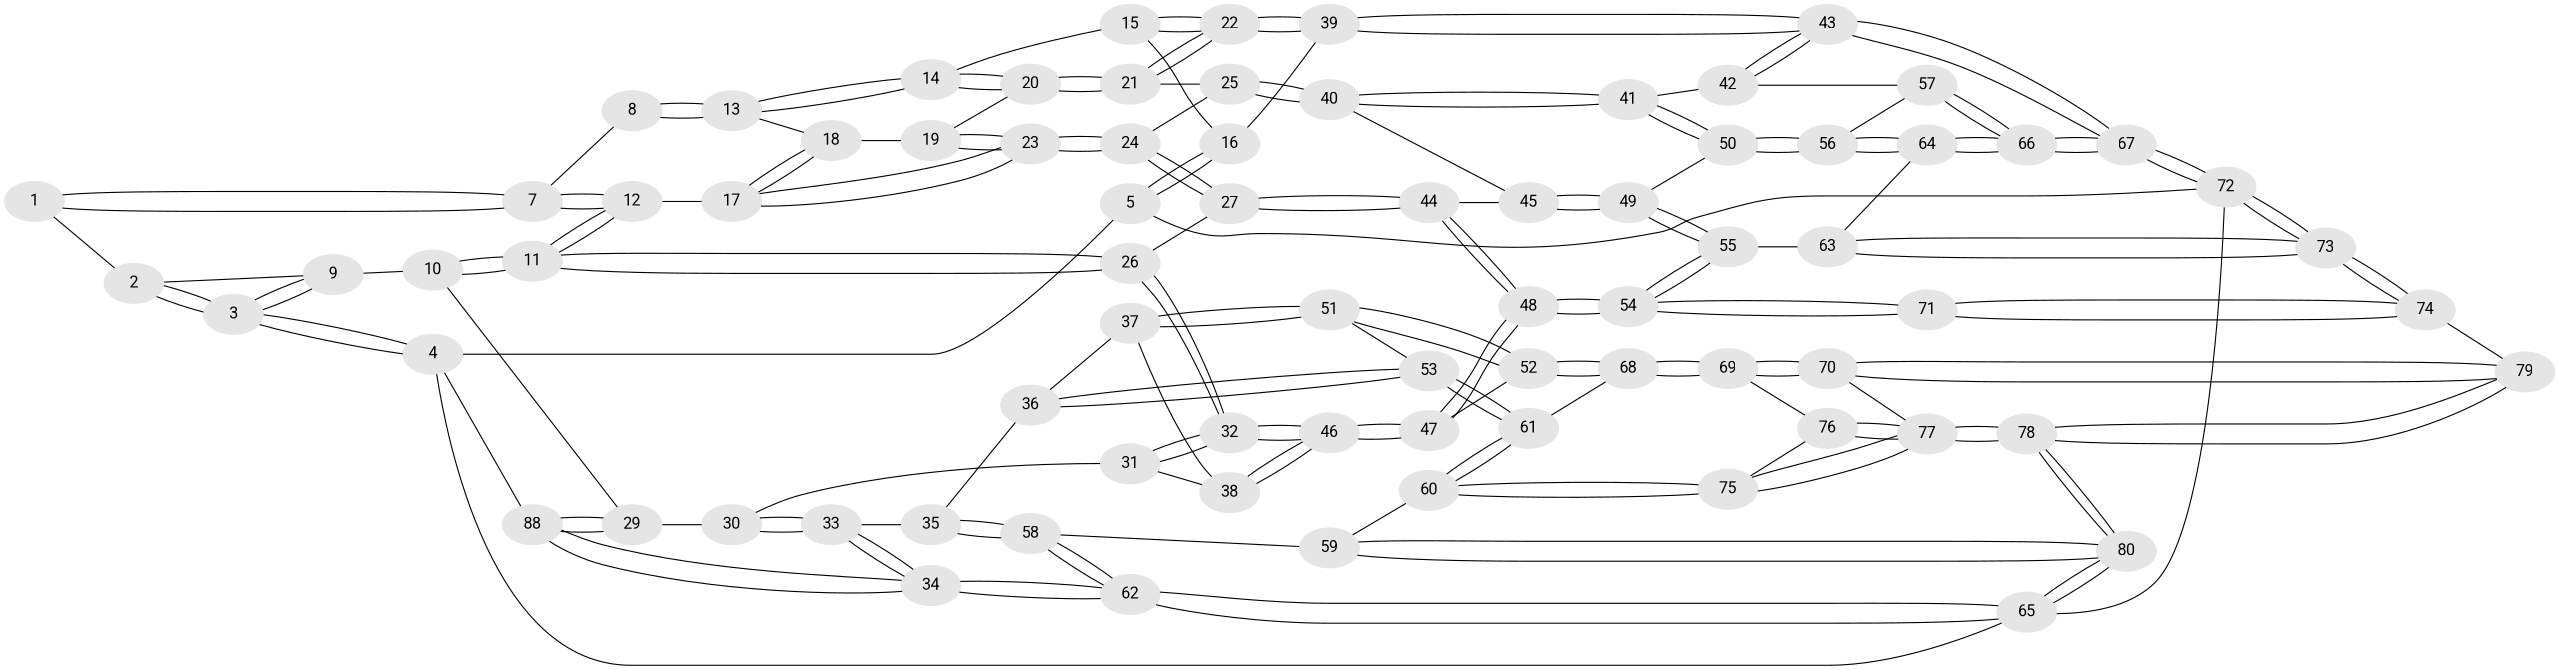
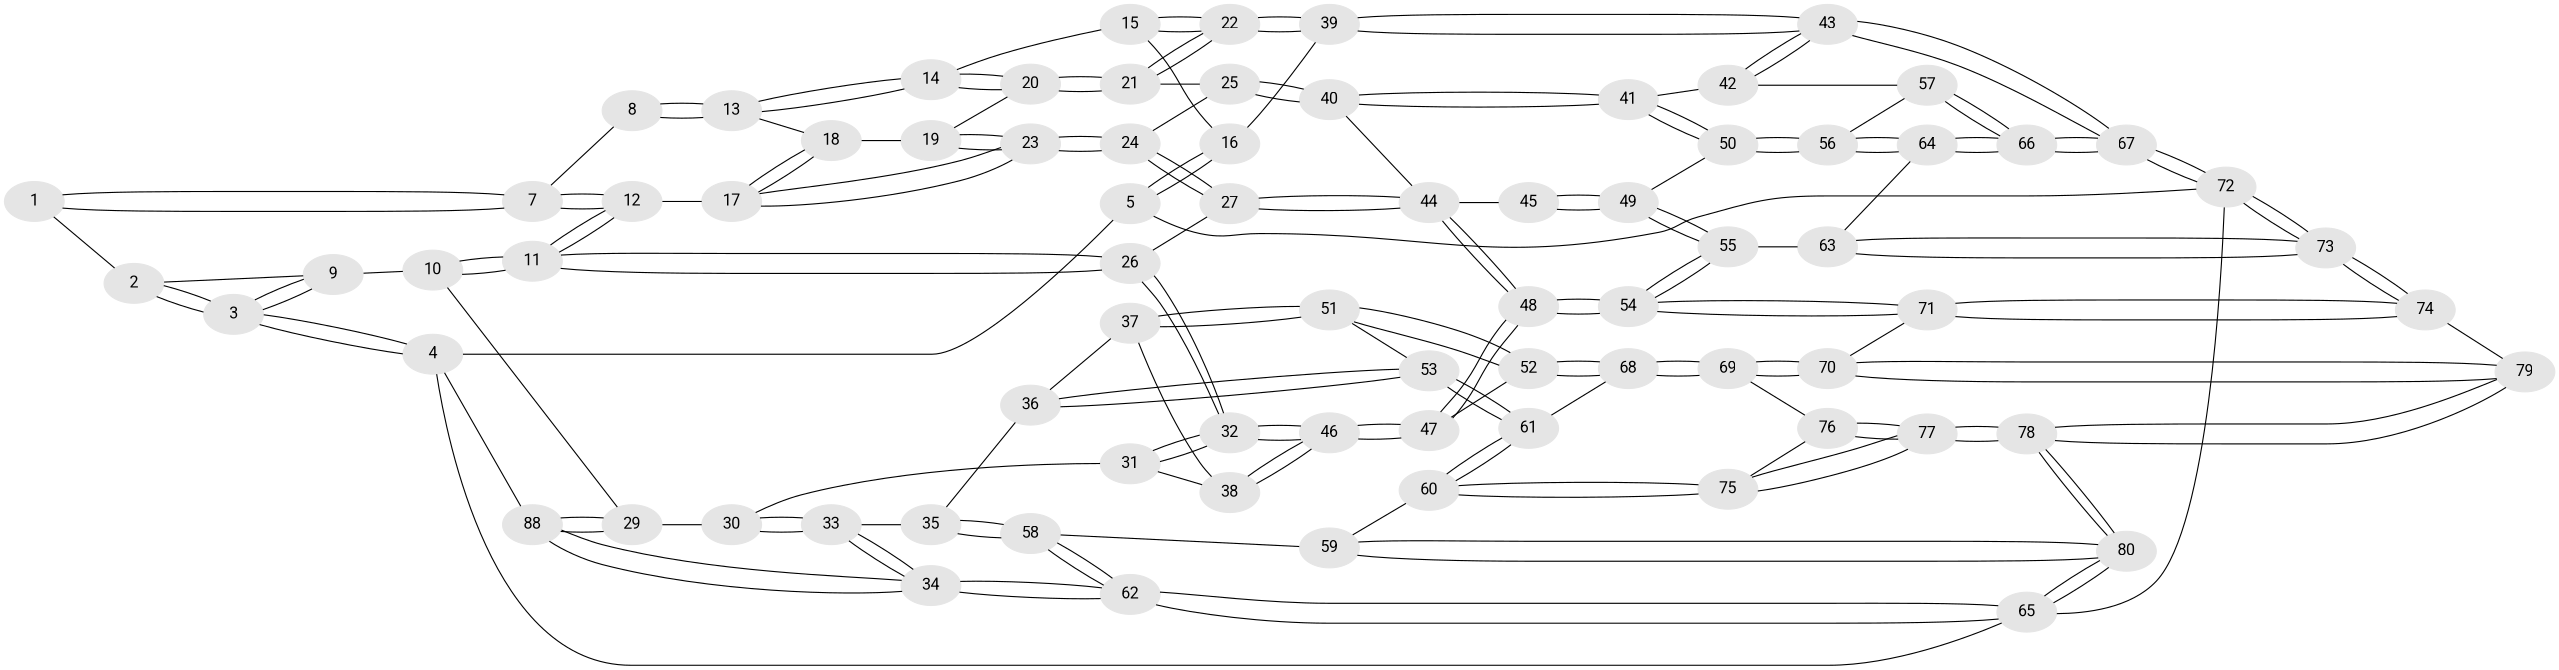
(1429, 151) -> (1379, 151)
(1877, 401) -> (1877, 339)
